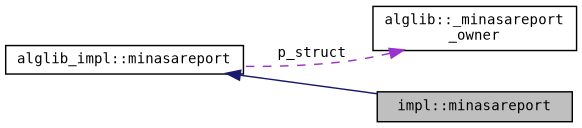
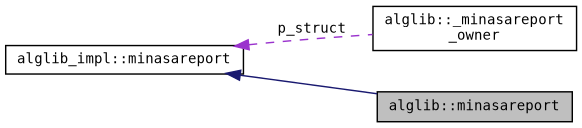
(317, 64) -> (311, 39)
(475, 107) -> (475, 107)
